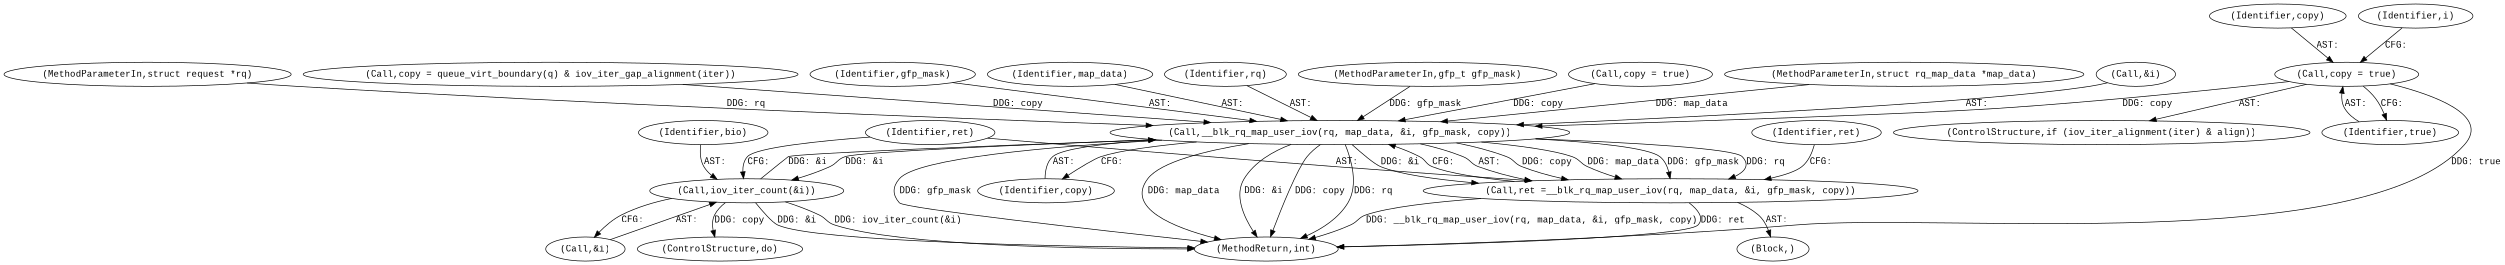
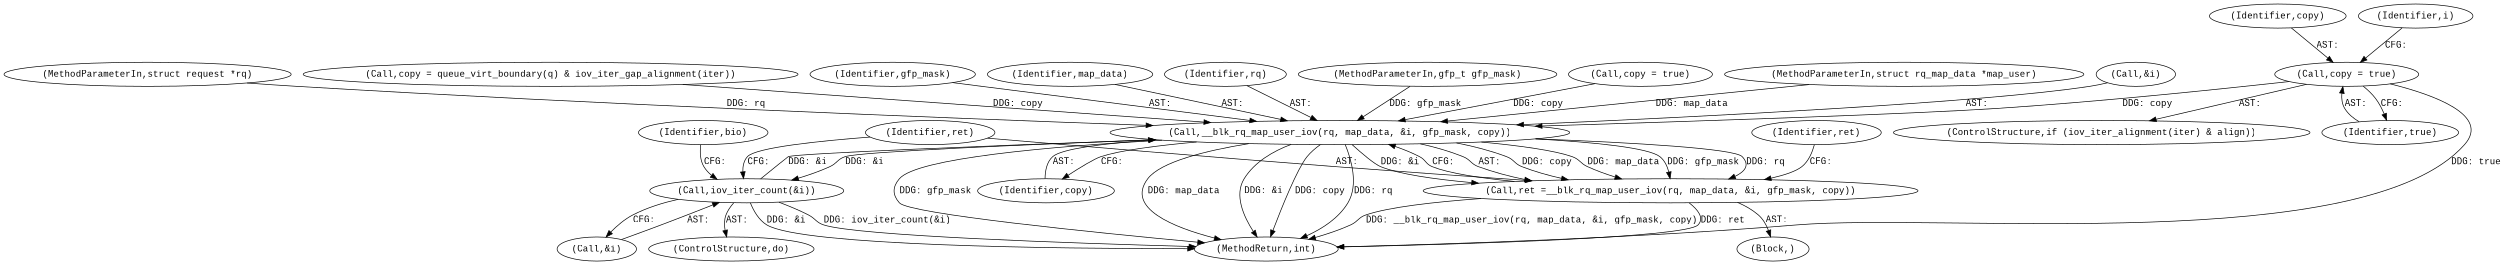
(1904, 74) -> (1904, 74)
(718, 162) -> (718, 162)
(740, 220) -> (740, 220)
